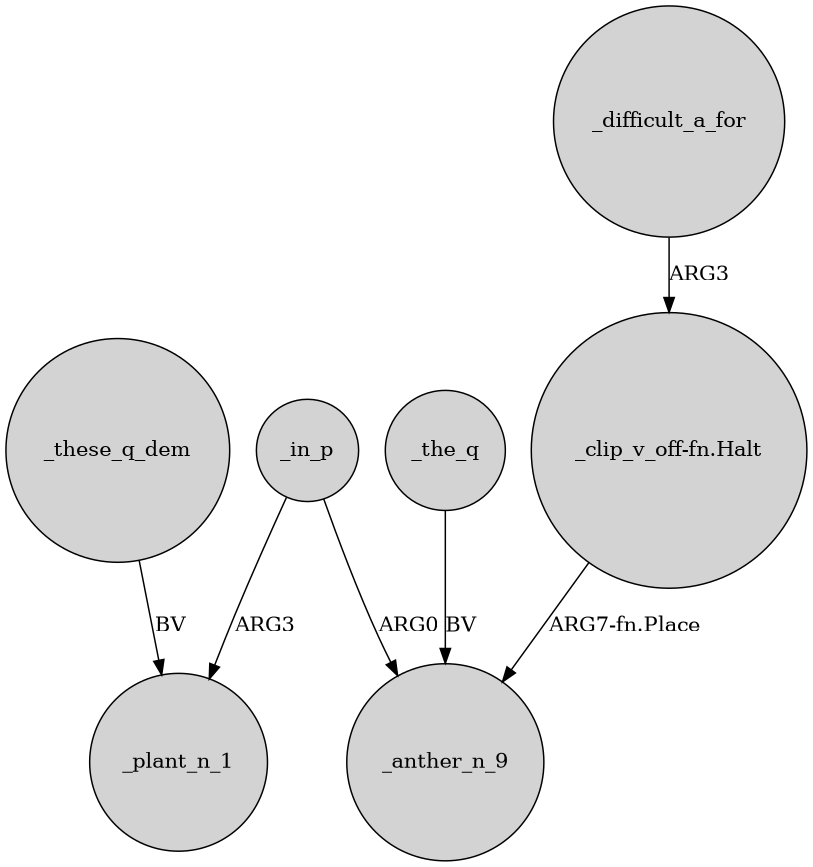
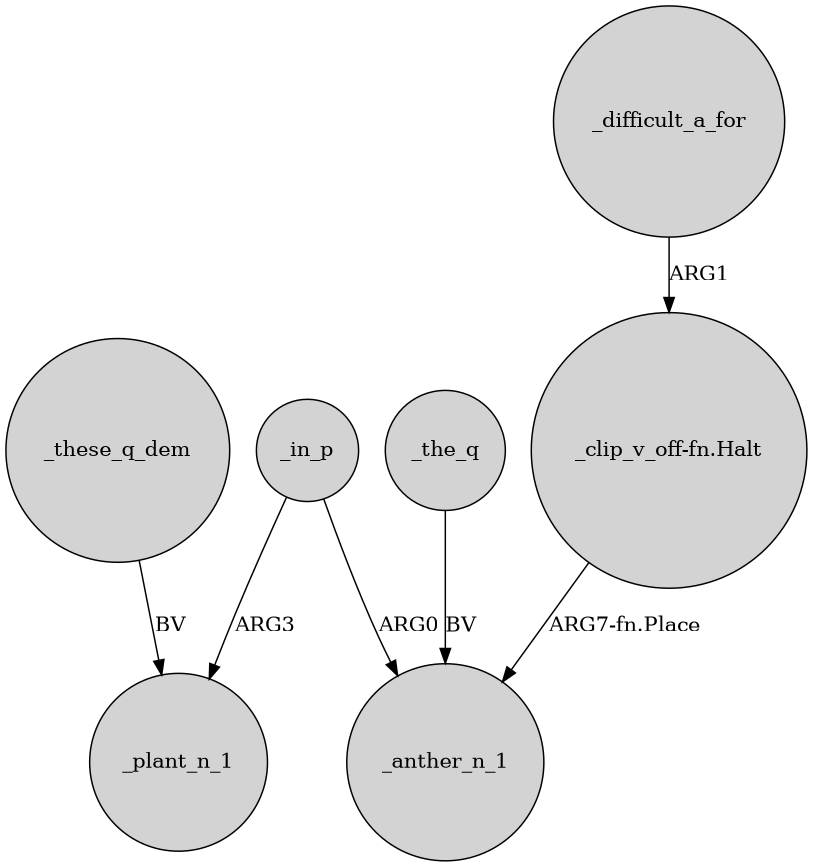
(699, 275) -> (699, 275)
(445, 762) -> (445, 762)
